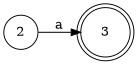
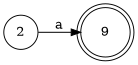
(105, 32) -> (105, 32)
